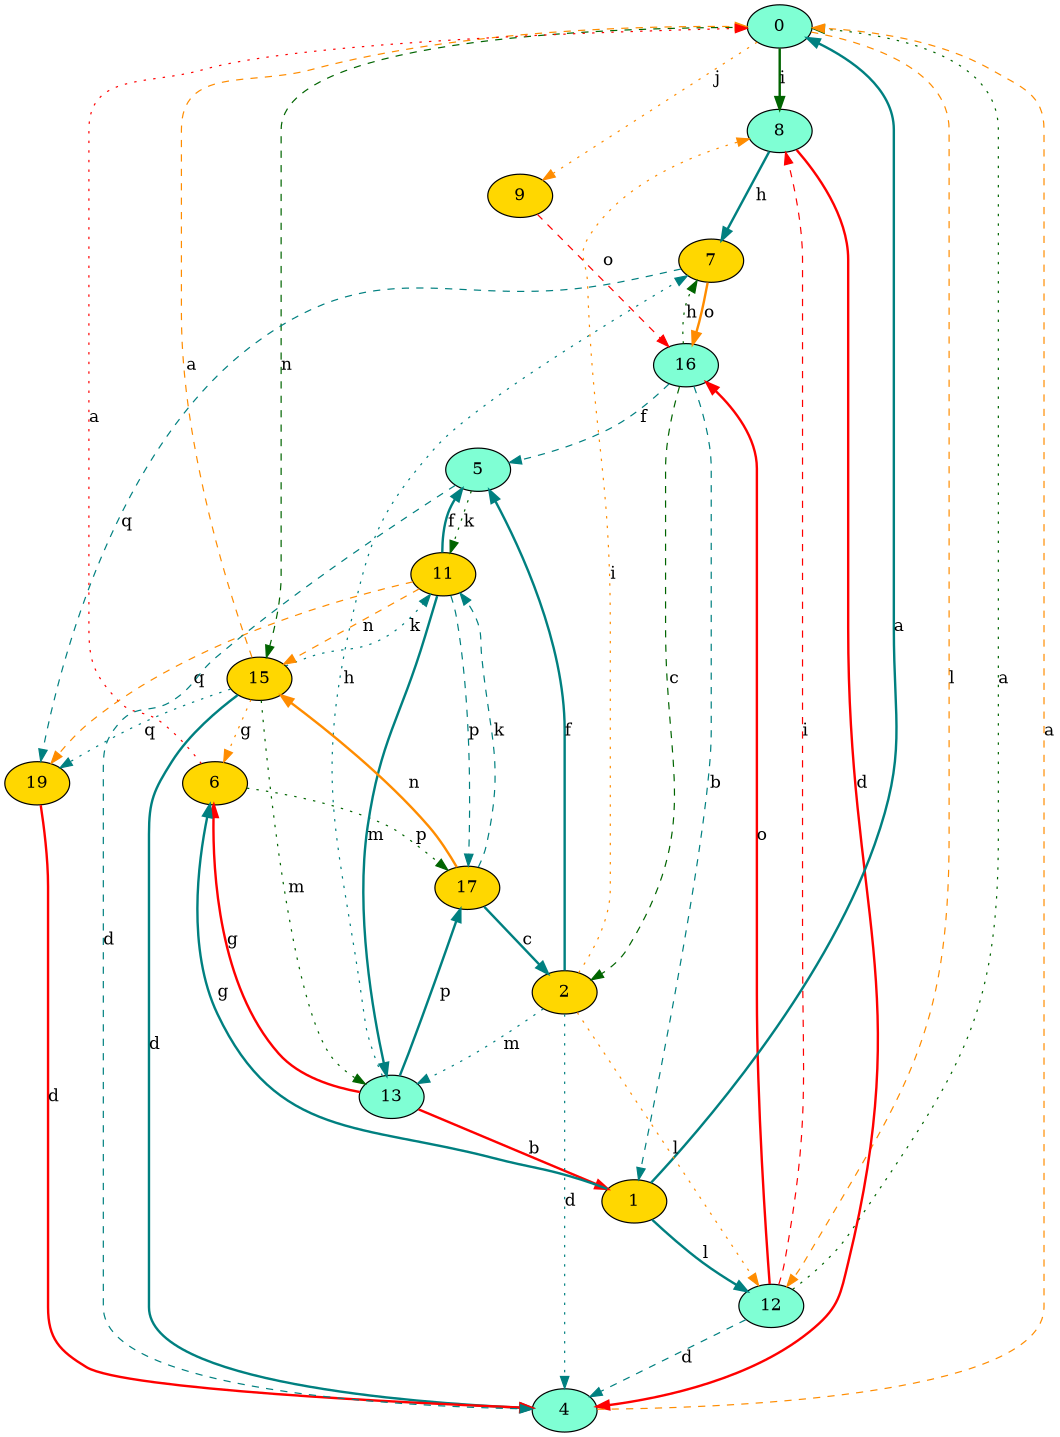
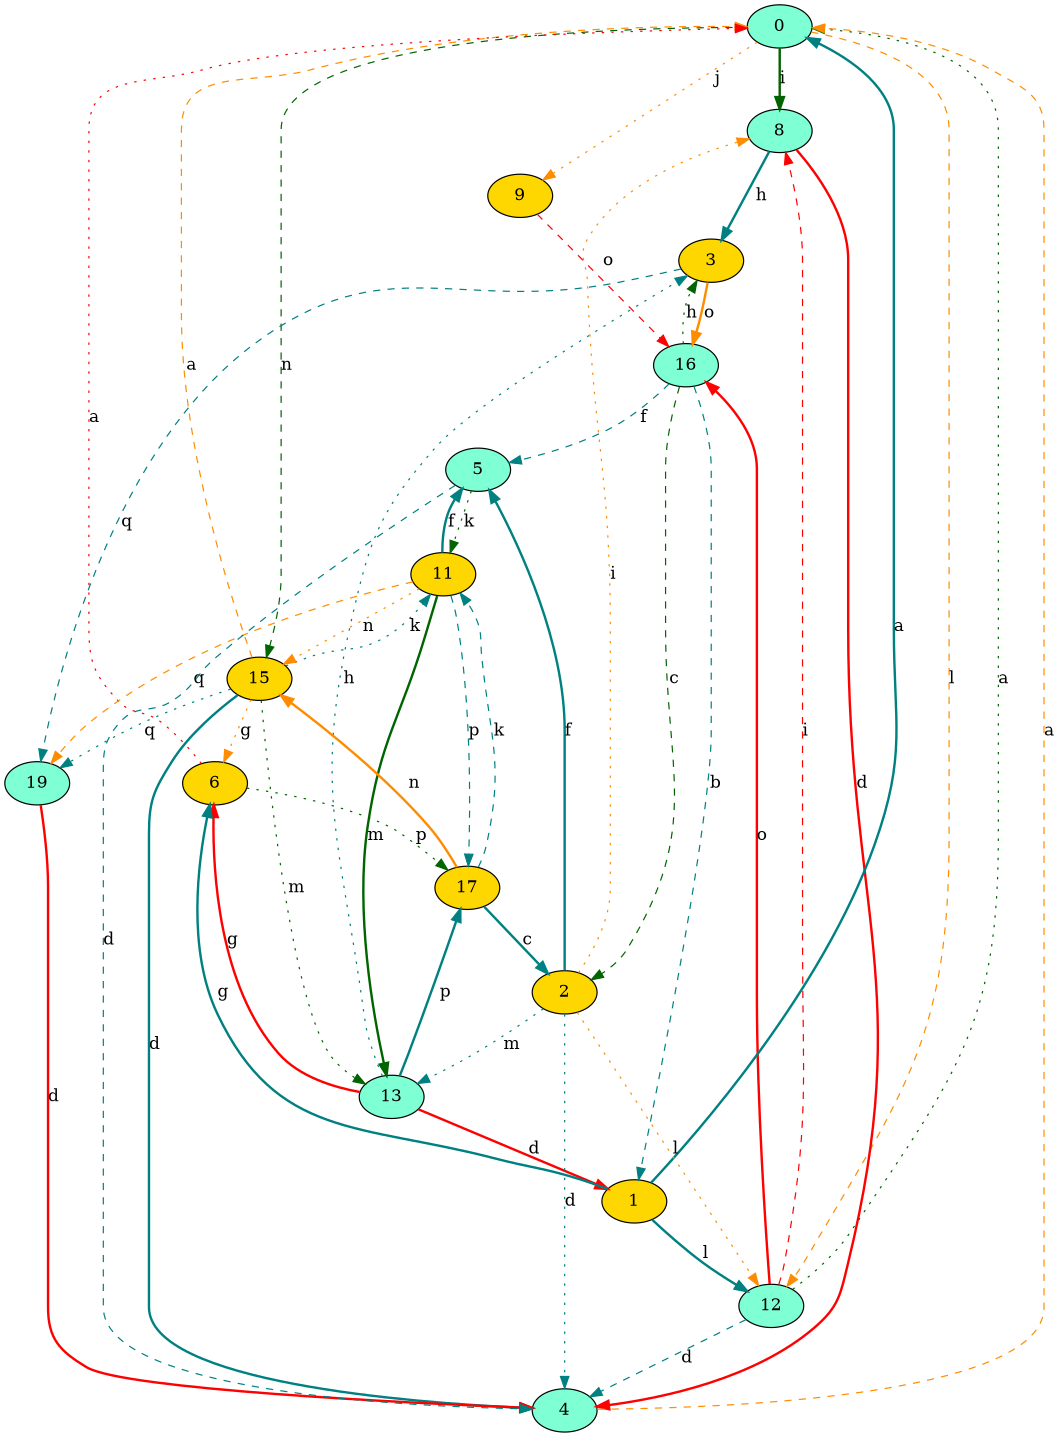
(711, 261) -> (711, 261)
(360, 622) -> (360, 622)
(37, 783) -> (37, 783)
(368, 825) -> (368, 825)
(535, 1149) -> (535, 1149)
